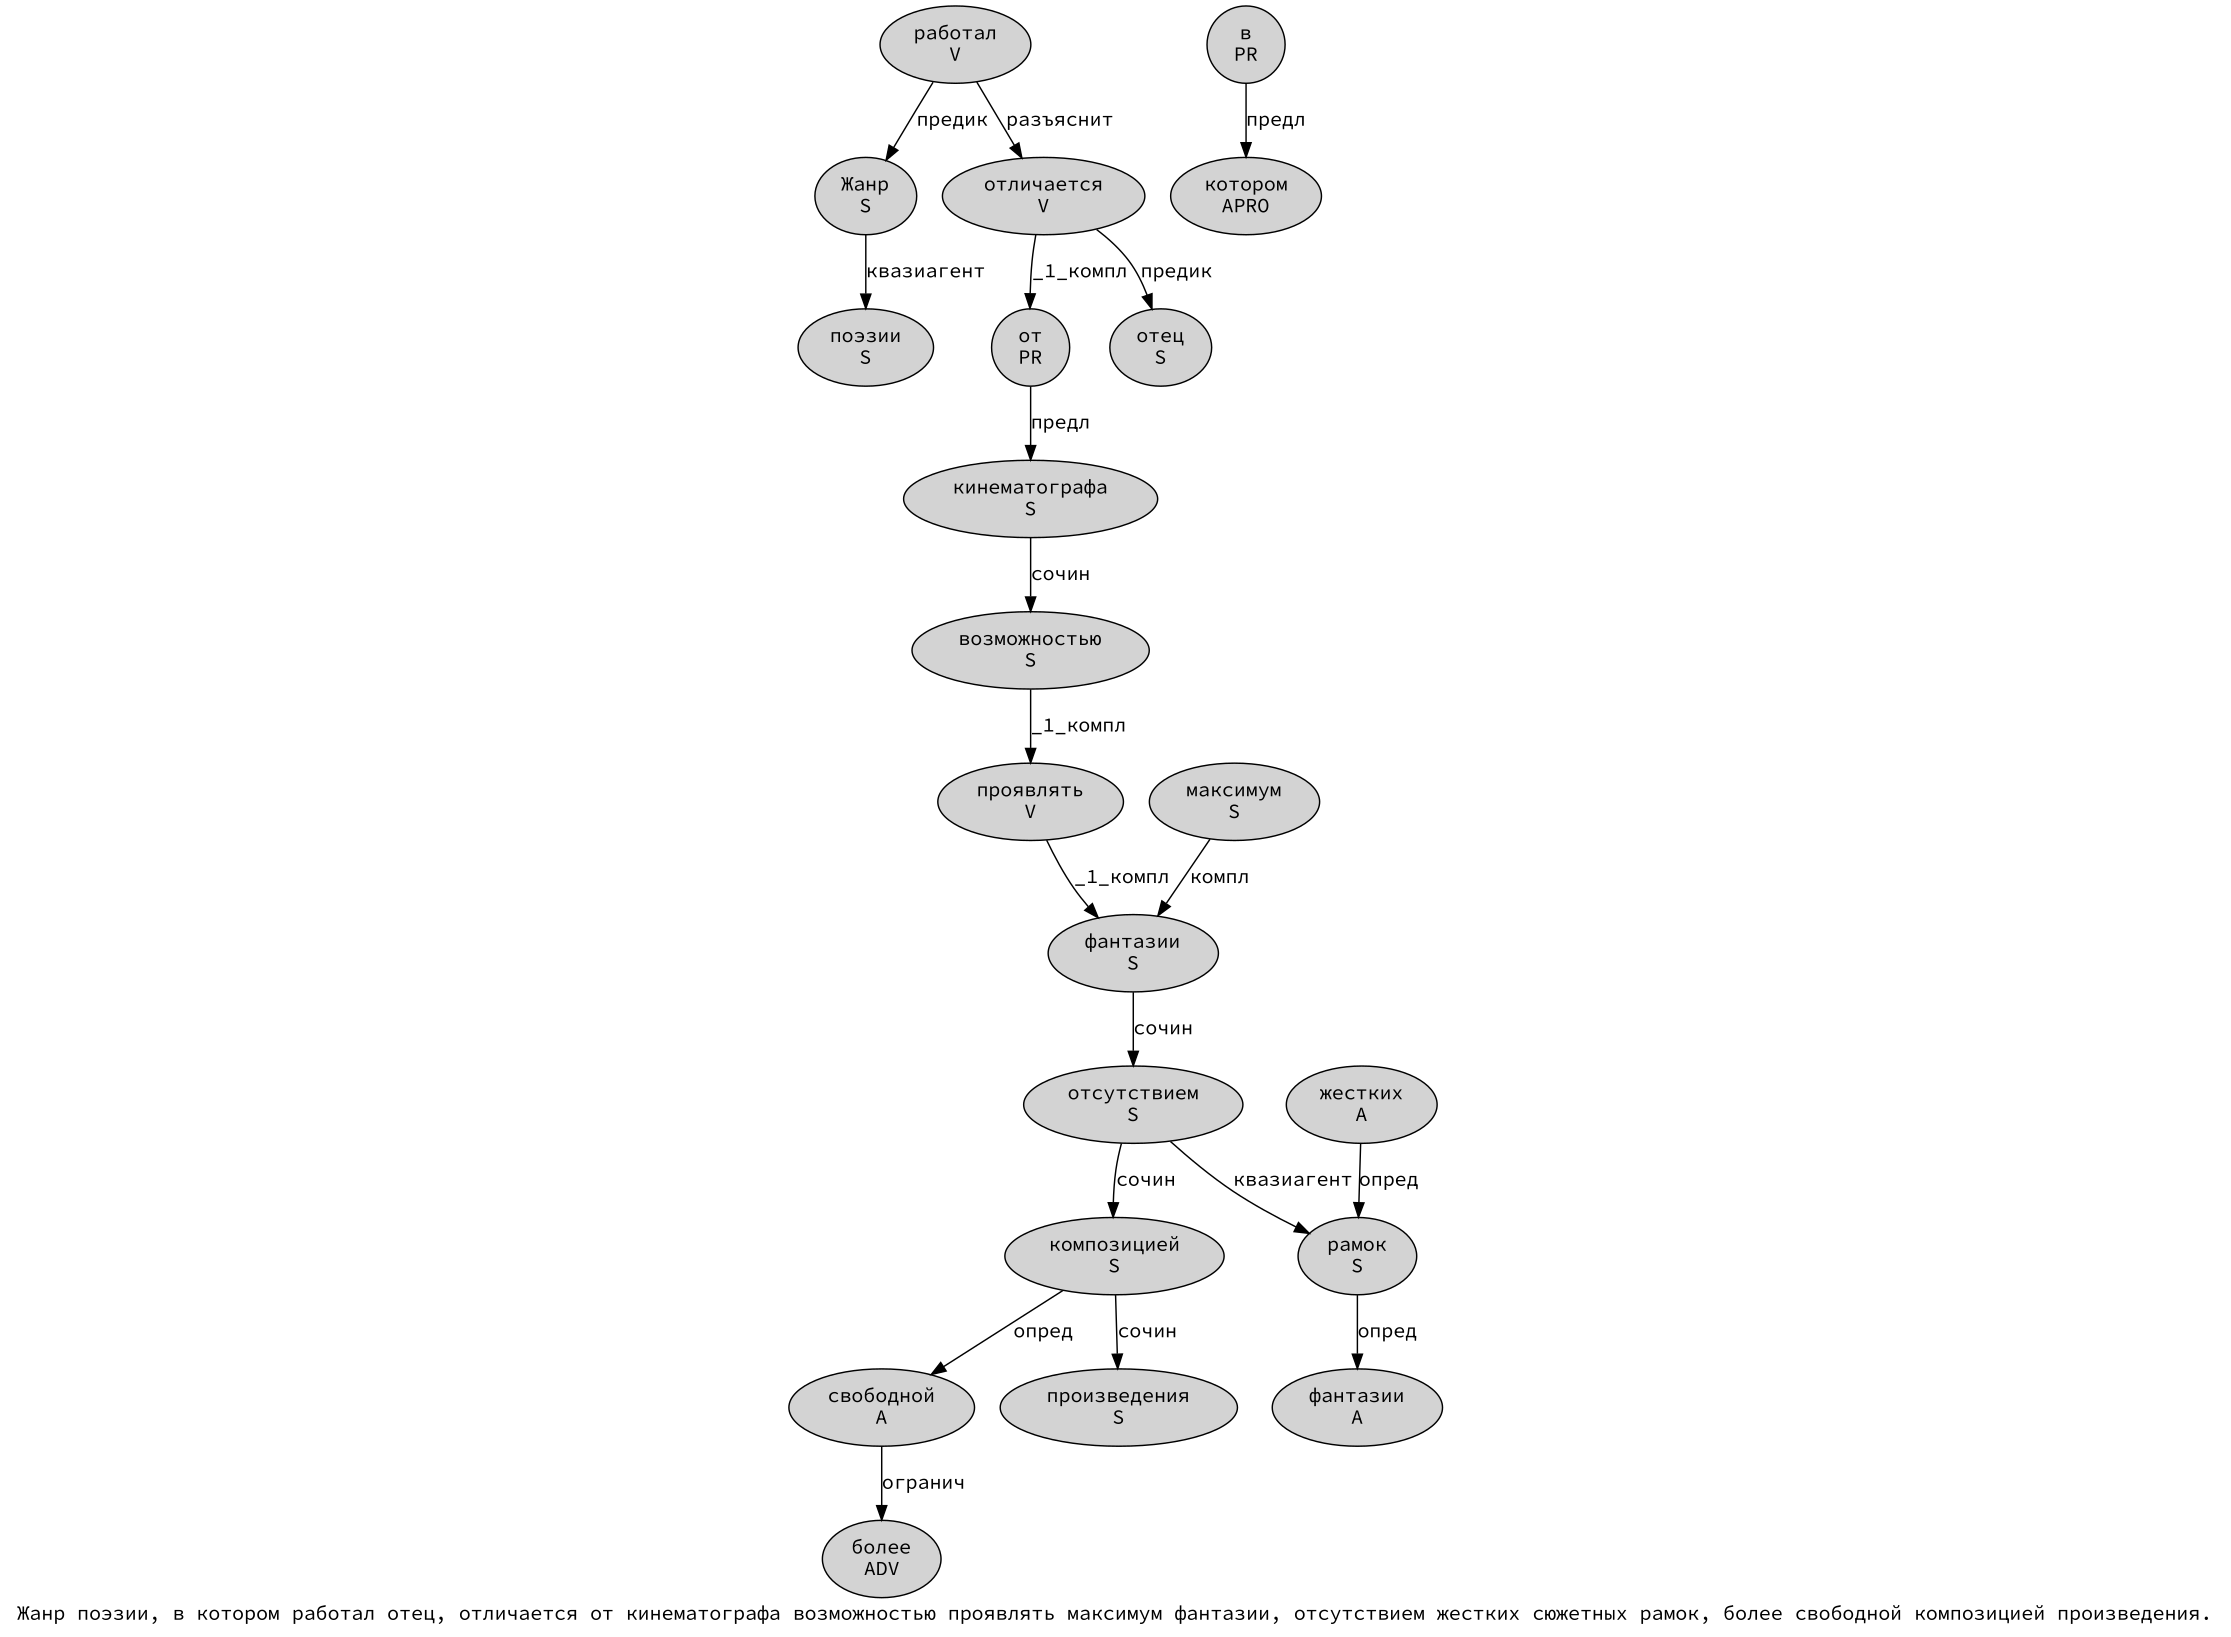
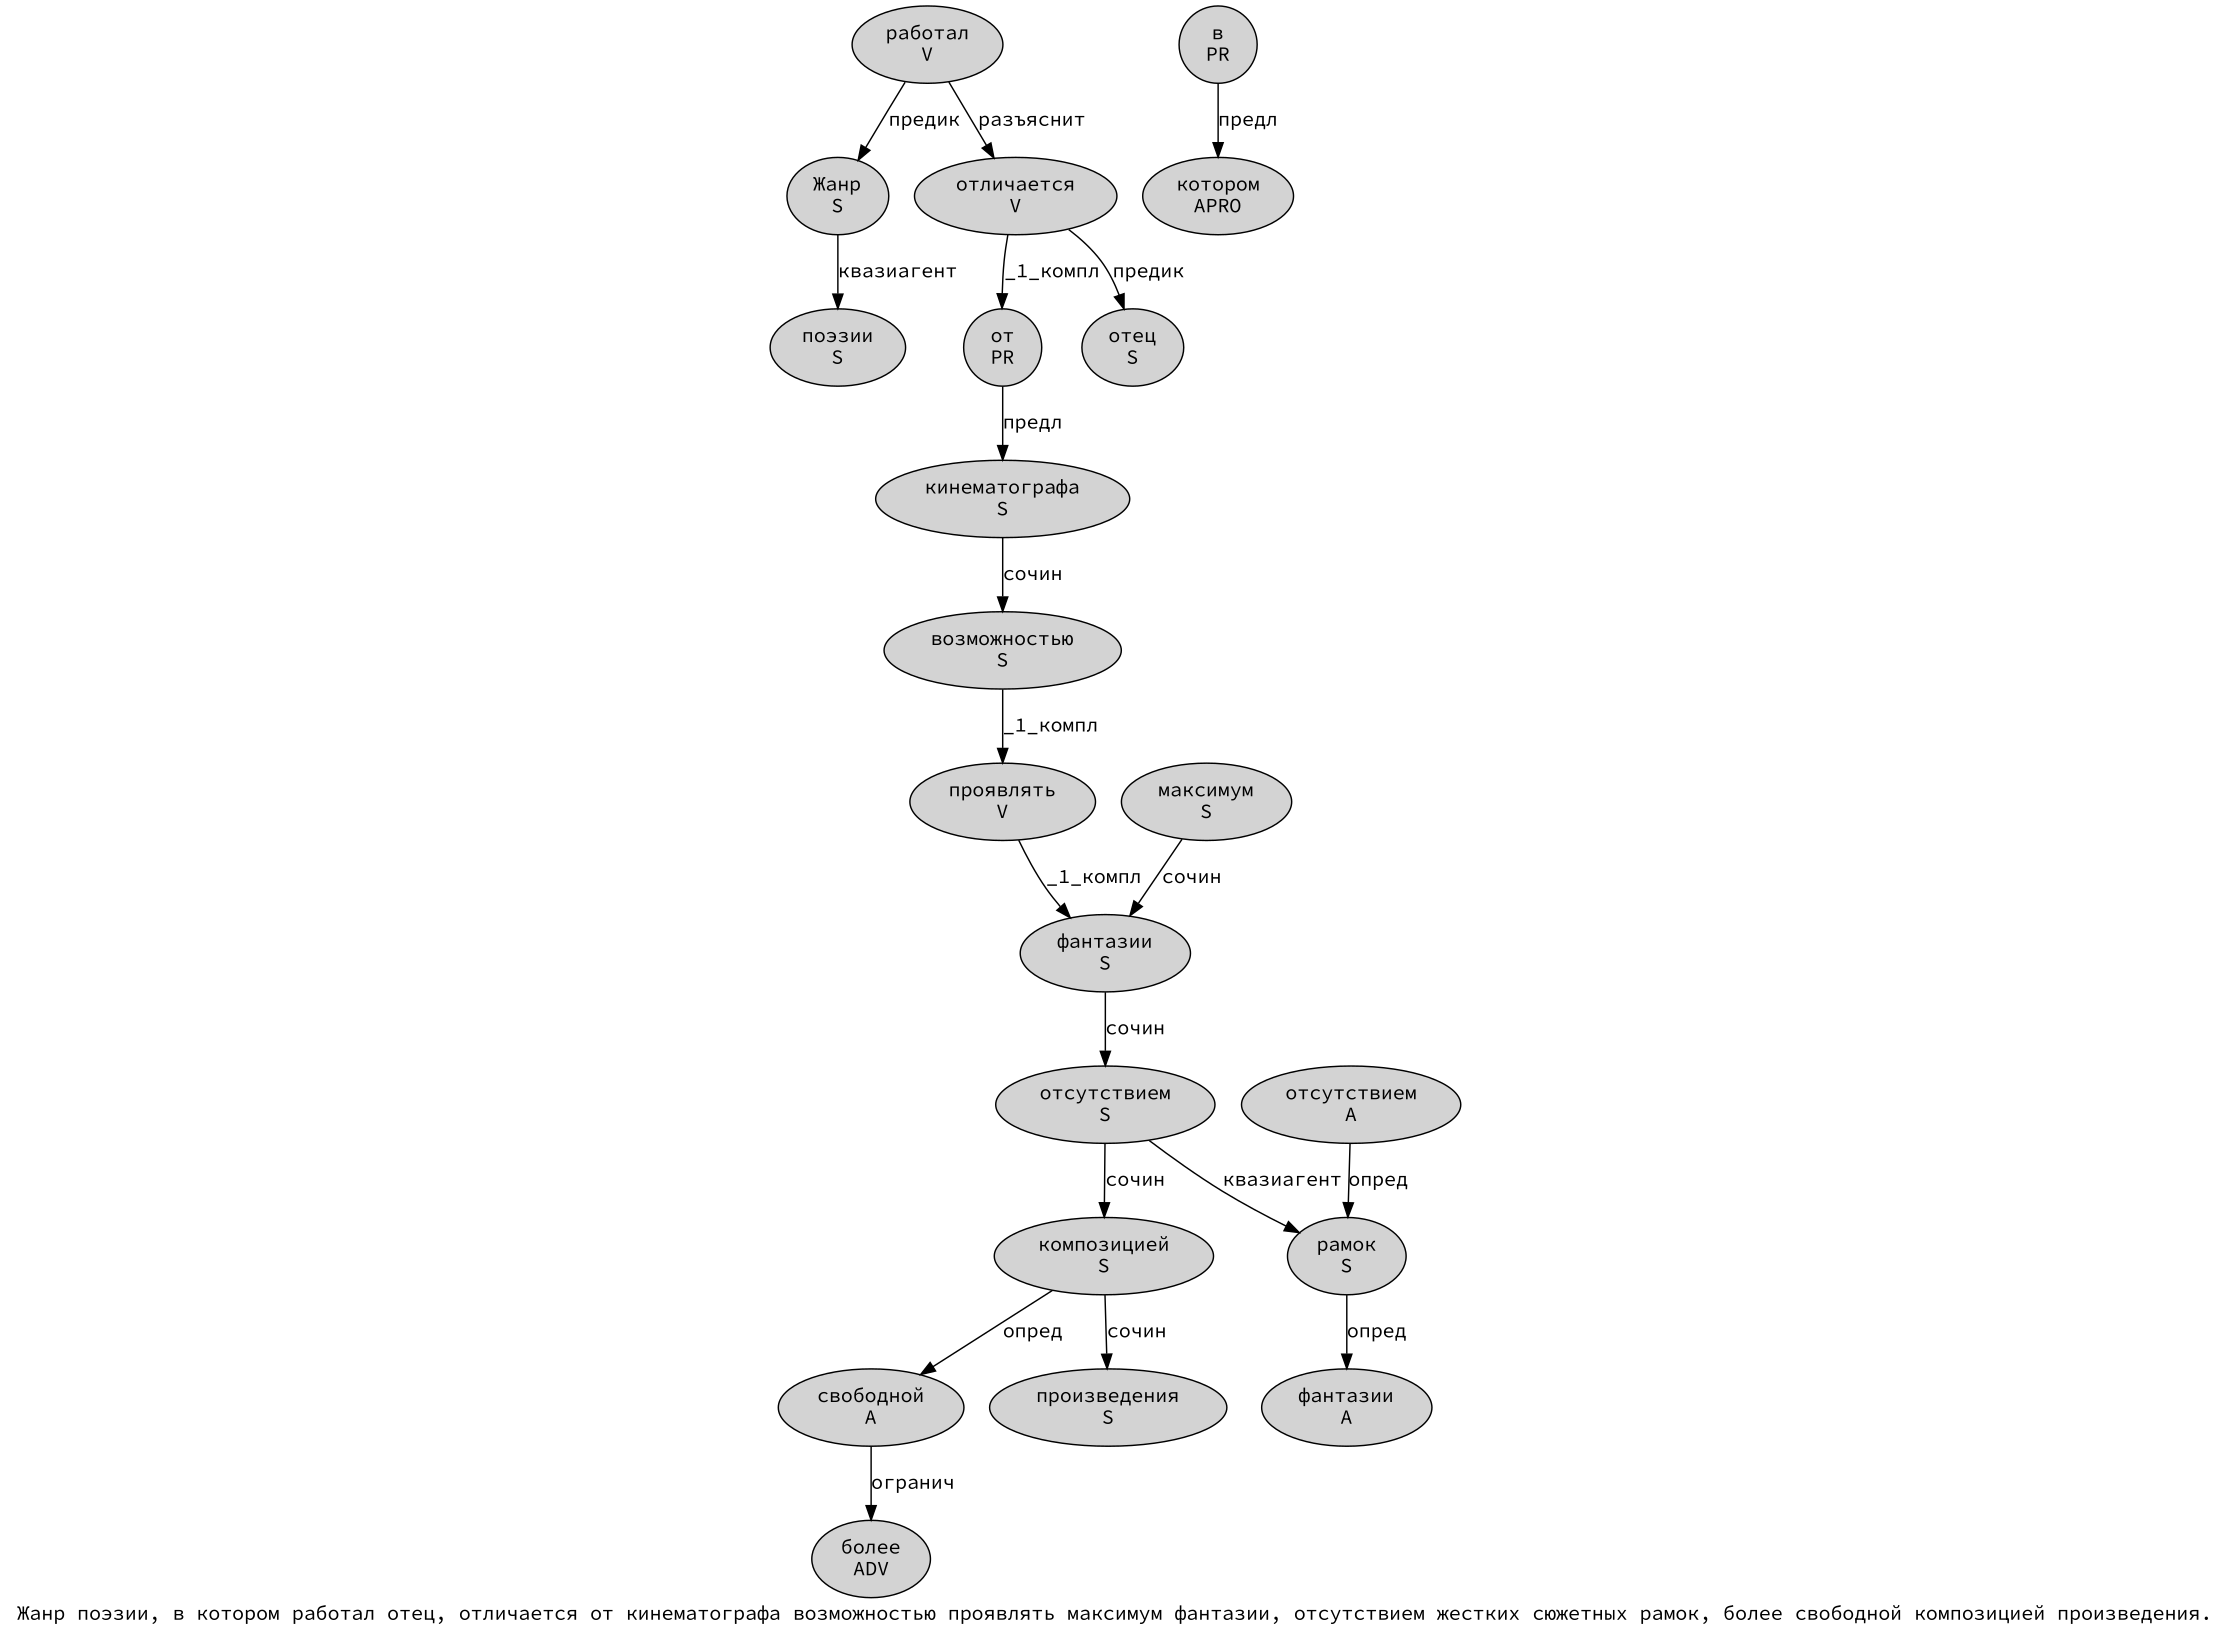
(1220, 877) -> (1192, 877)
(1362, 1105) -> (1351, 1105)
